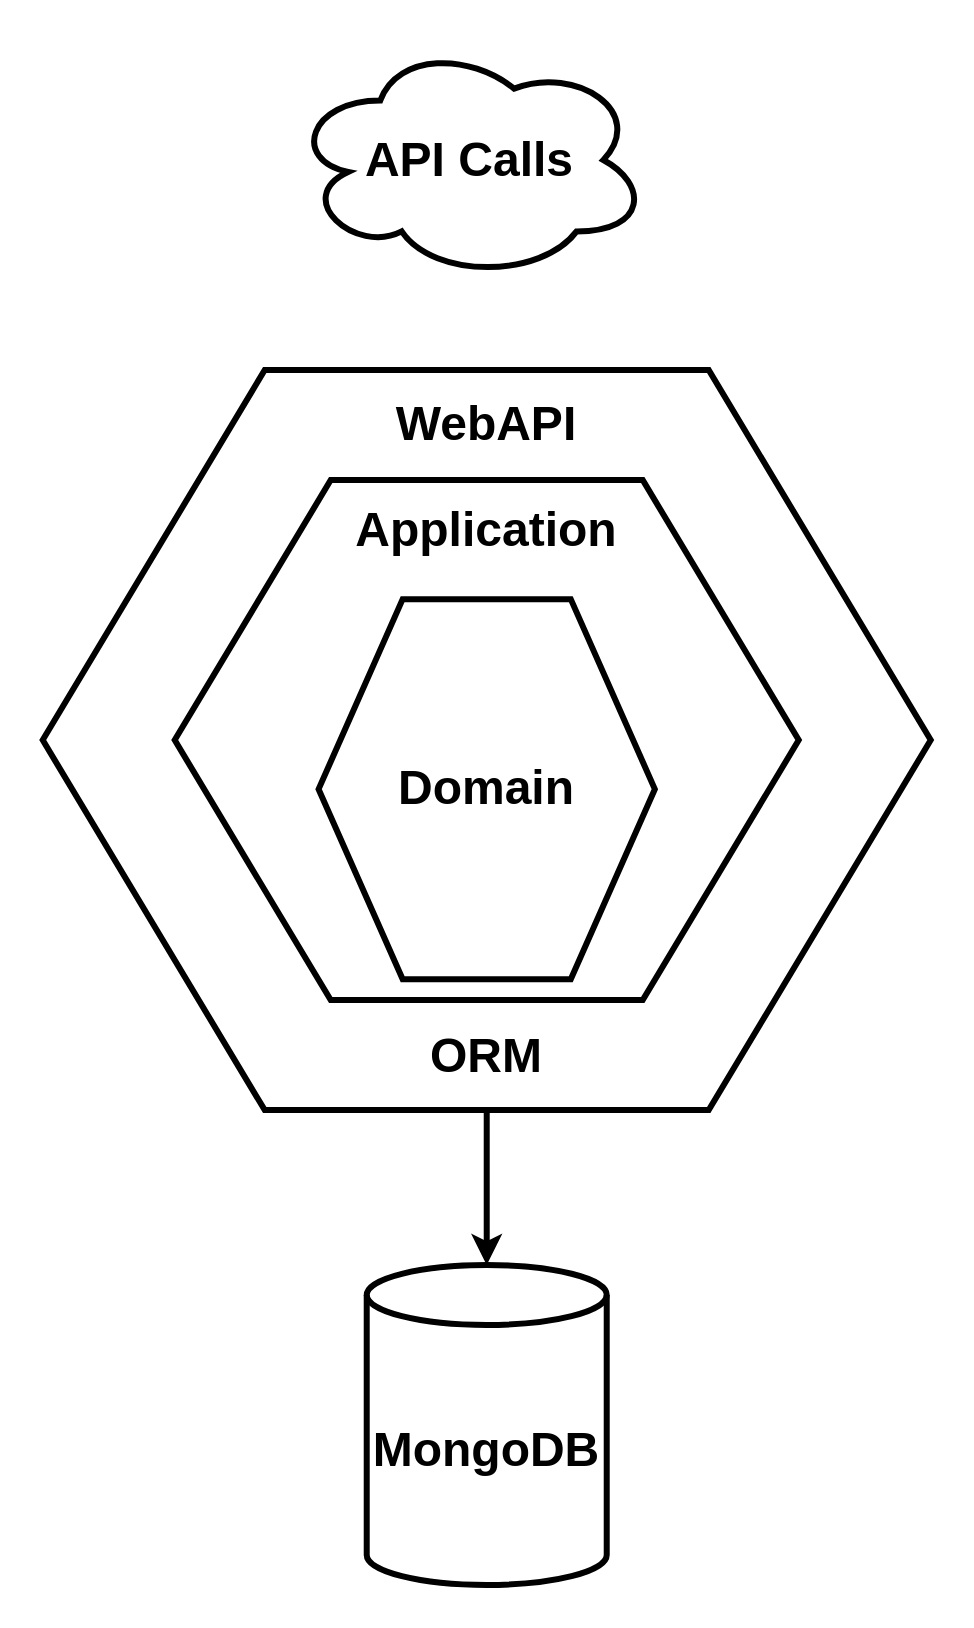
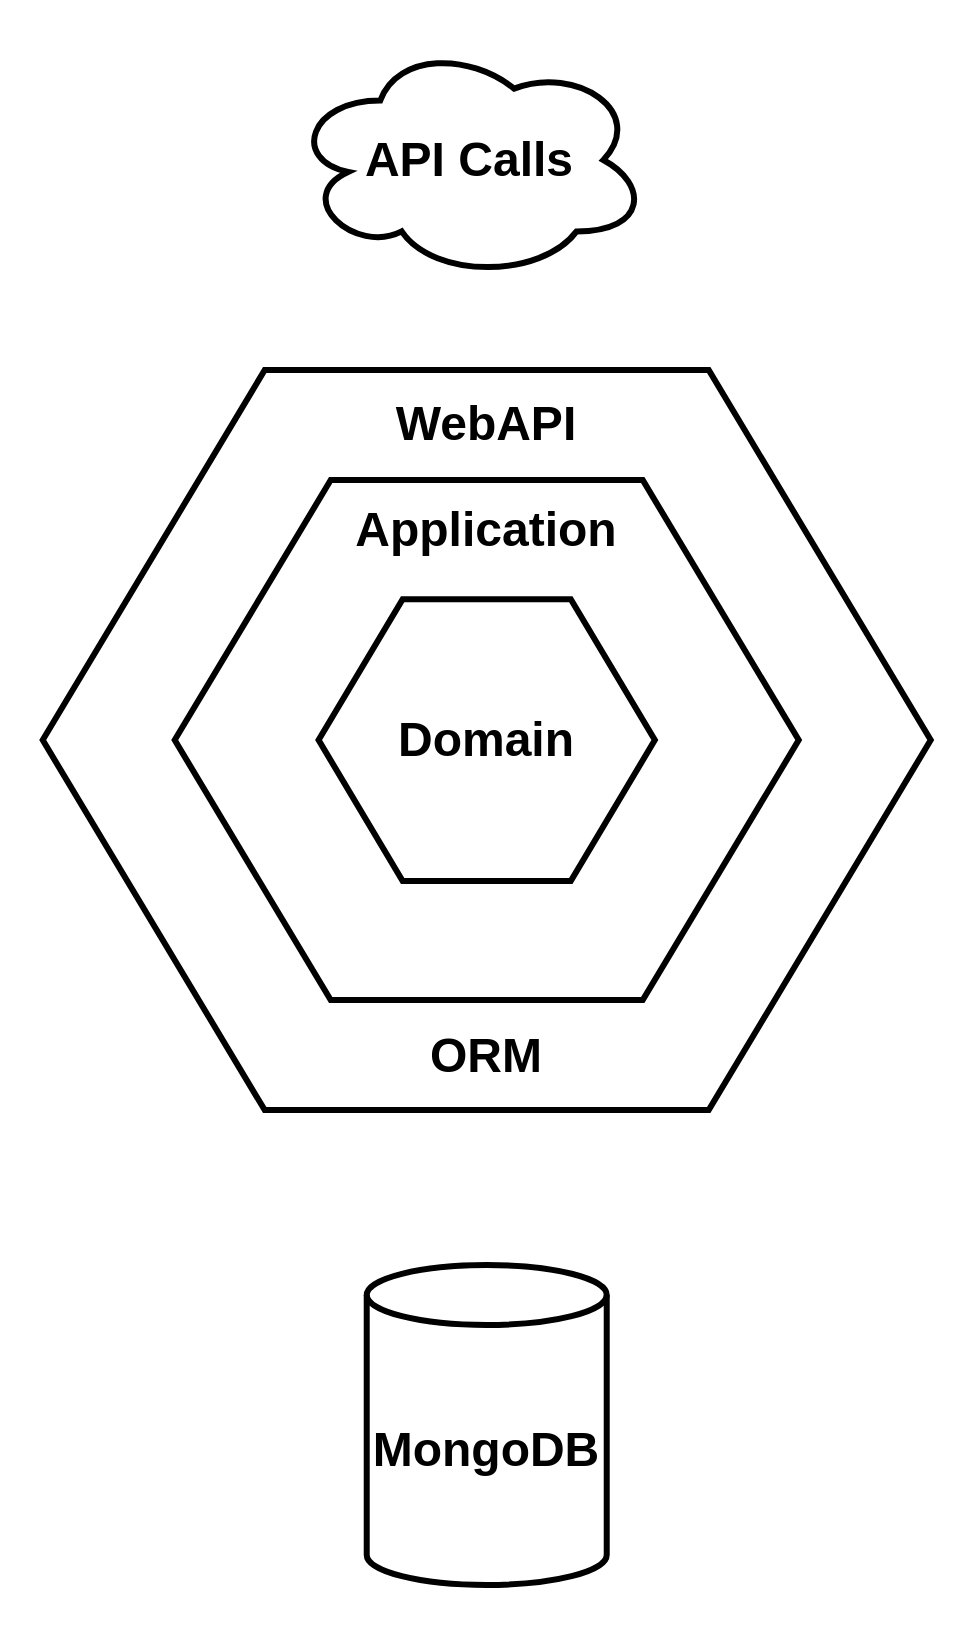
(487, 789) -> (487, 740)
(487, 1178) -> none
